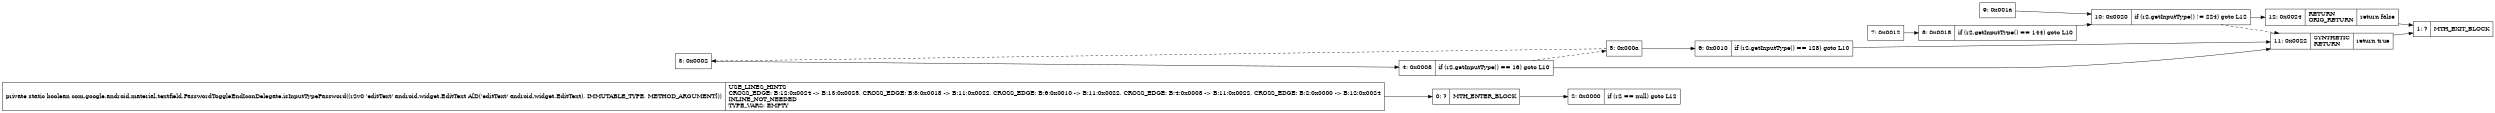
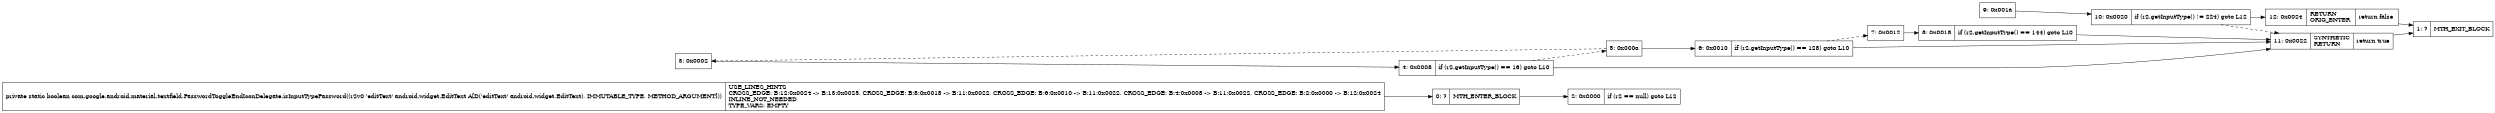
(2331, 20) -> (2330, 20)
(2082, 25) -> (2171, 37)
none -> (1845, 39)
